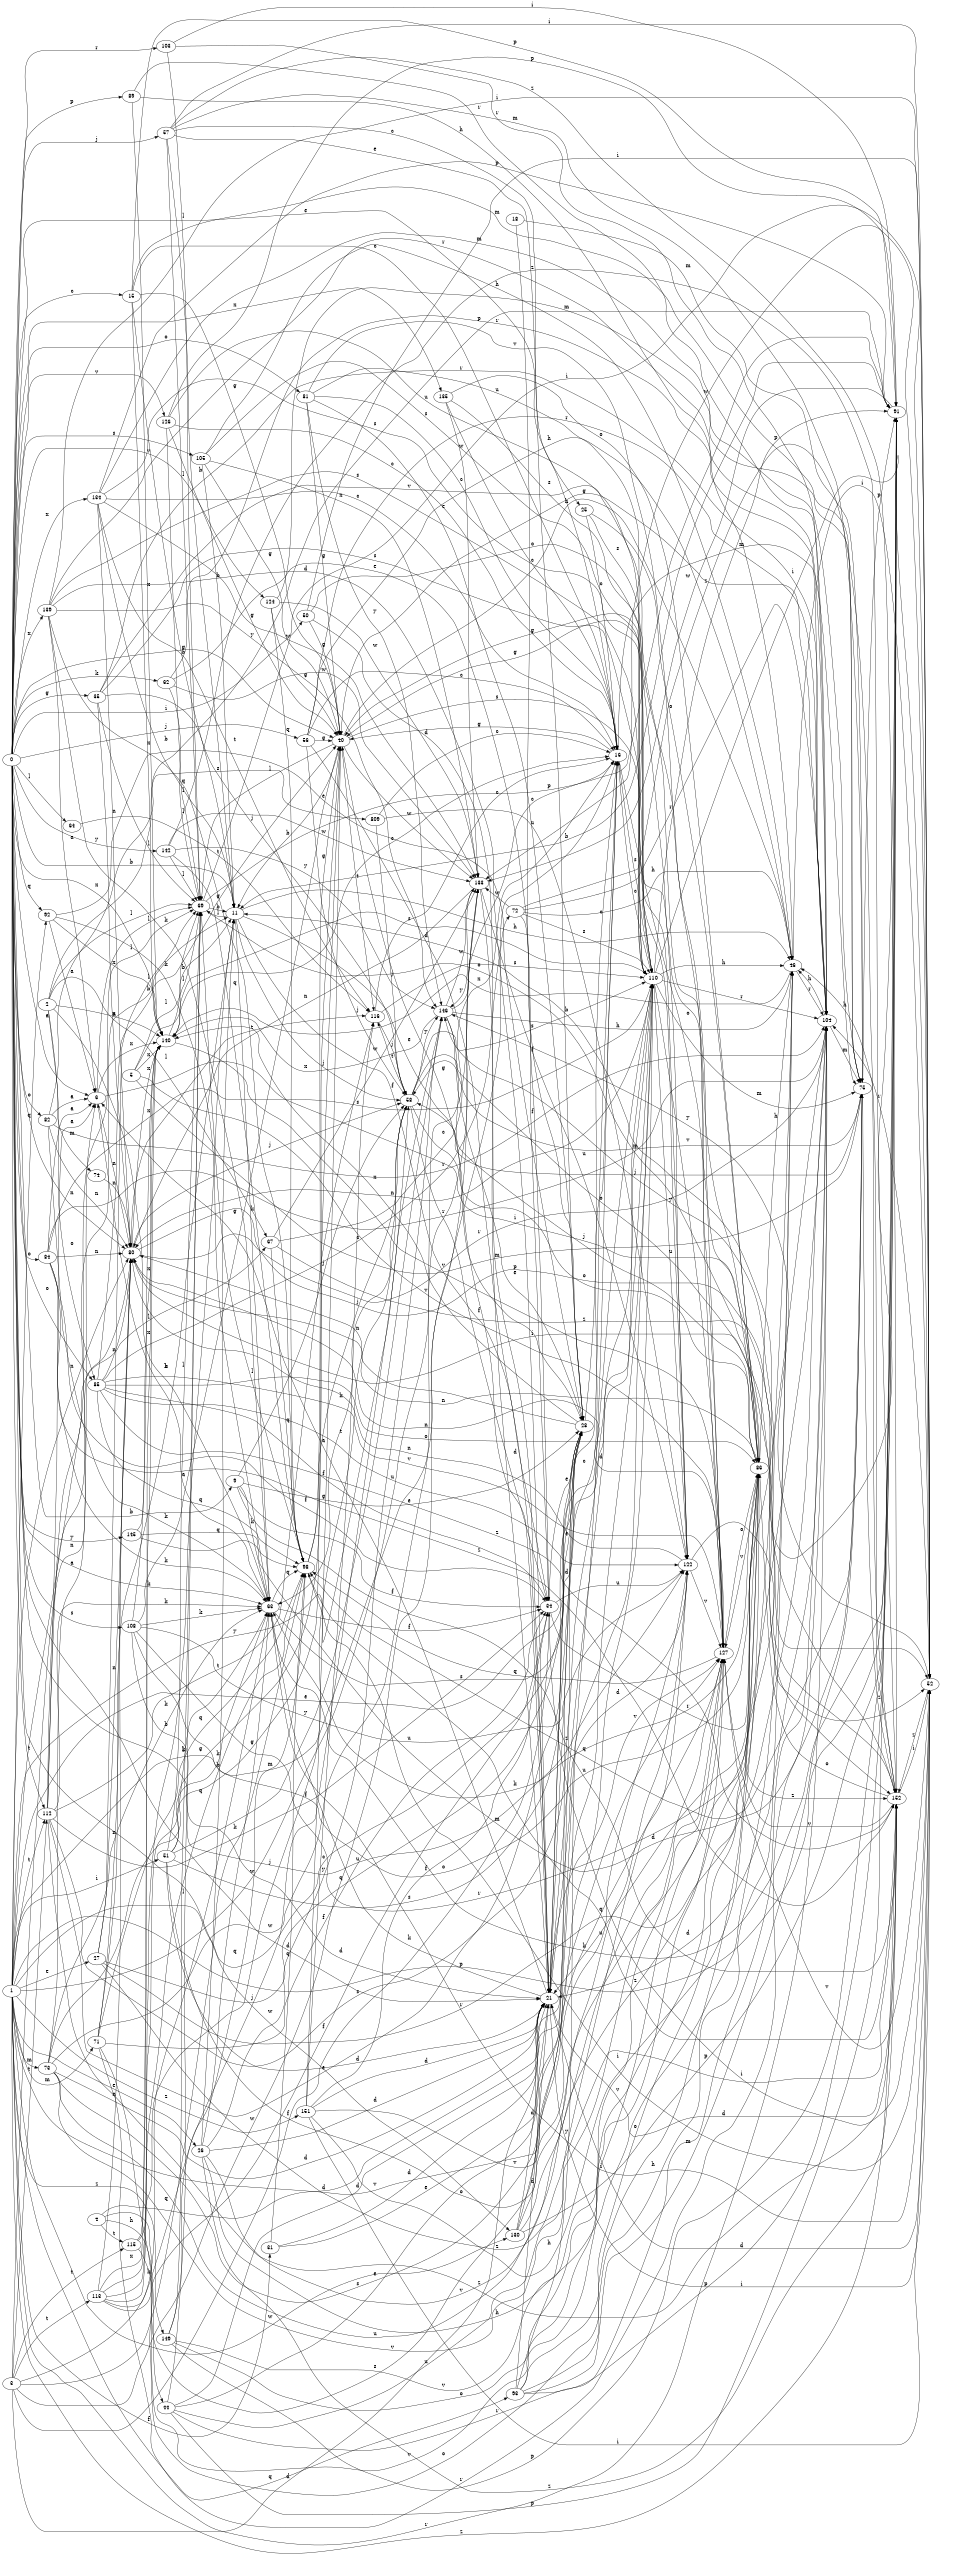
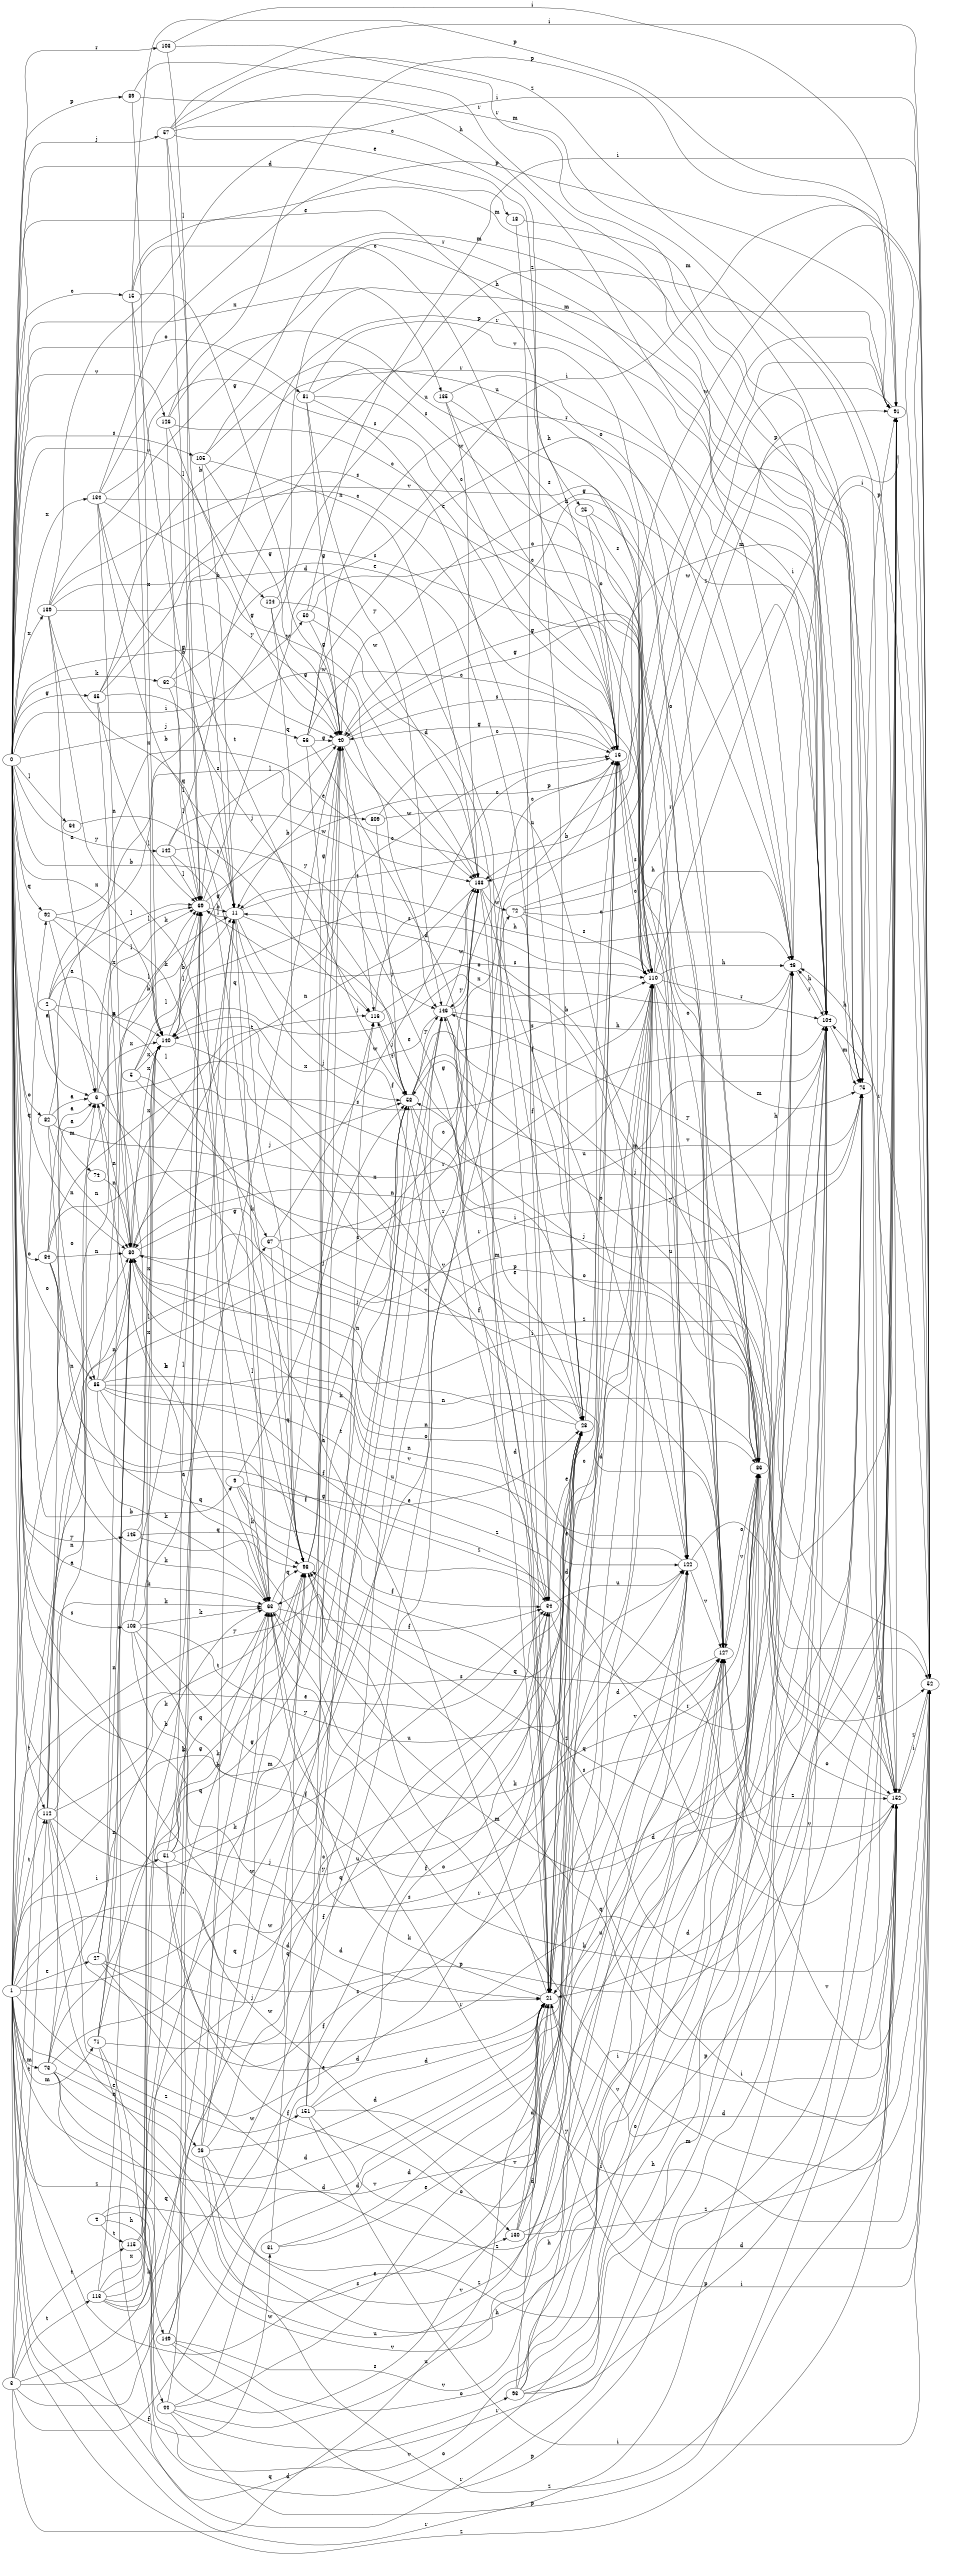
none -> (27, 219)
(503, 902) -> (488, 899)
(584, 1770) -> (584, 1770)
(713, 1834) -> (870, 2160)
